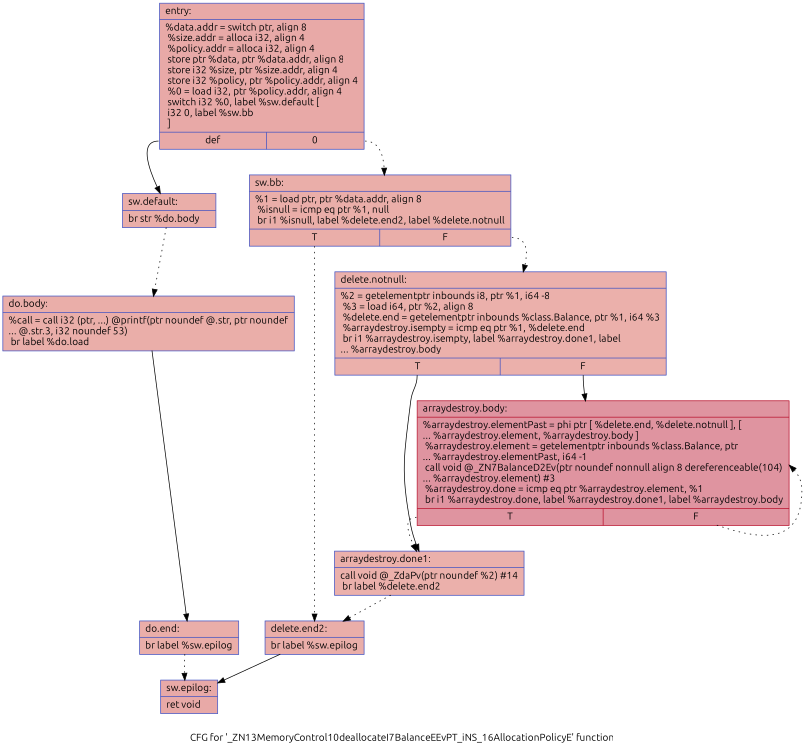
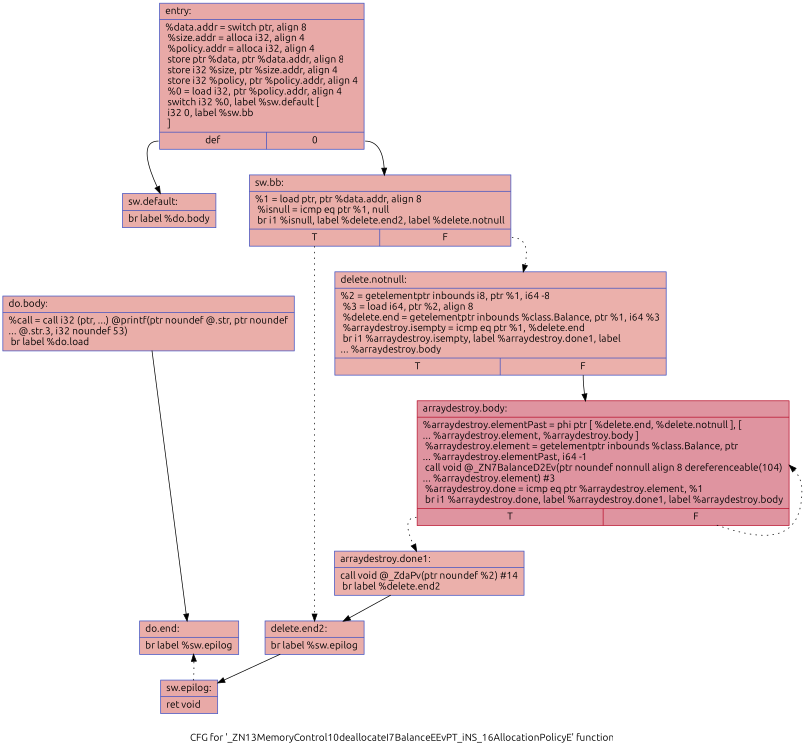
(380, 150) -> (380, 150)
(164, 219) -> (169, 219)
(160, 258) -> none
(405, 460) -> none
(370, 606) -> (370, 606)
(184, 664) -> (194, 671)
